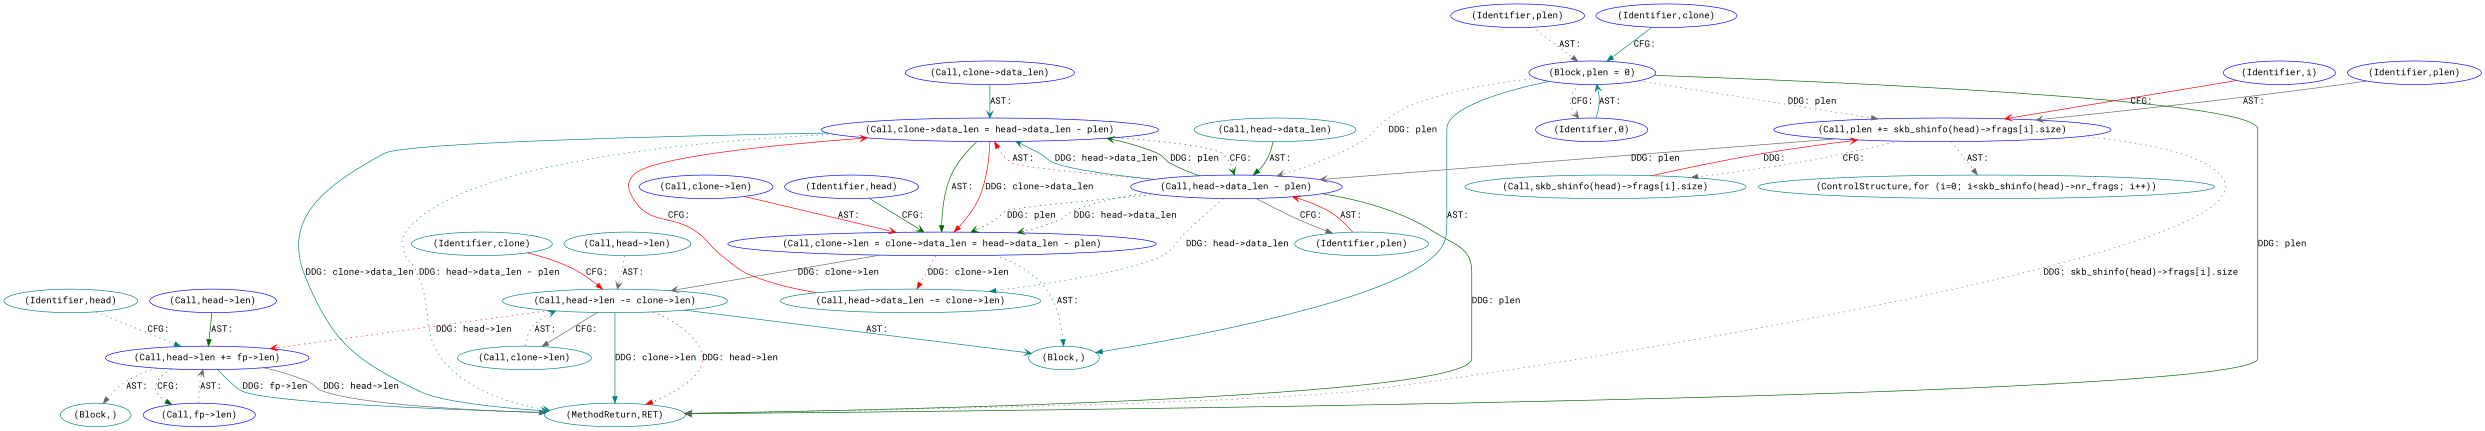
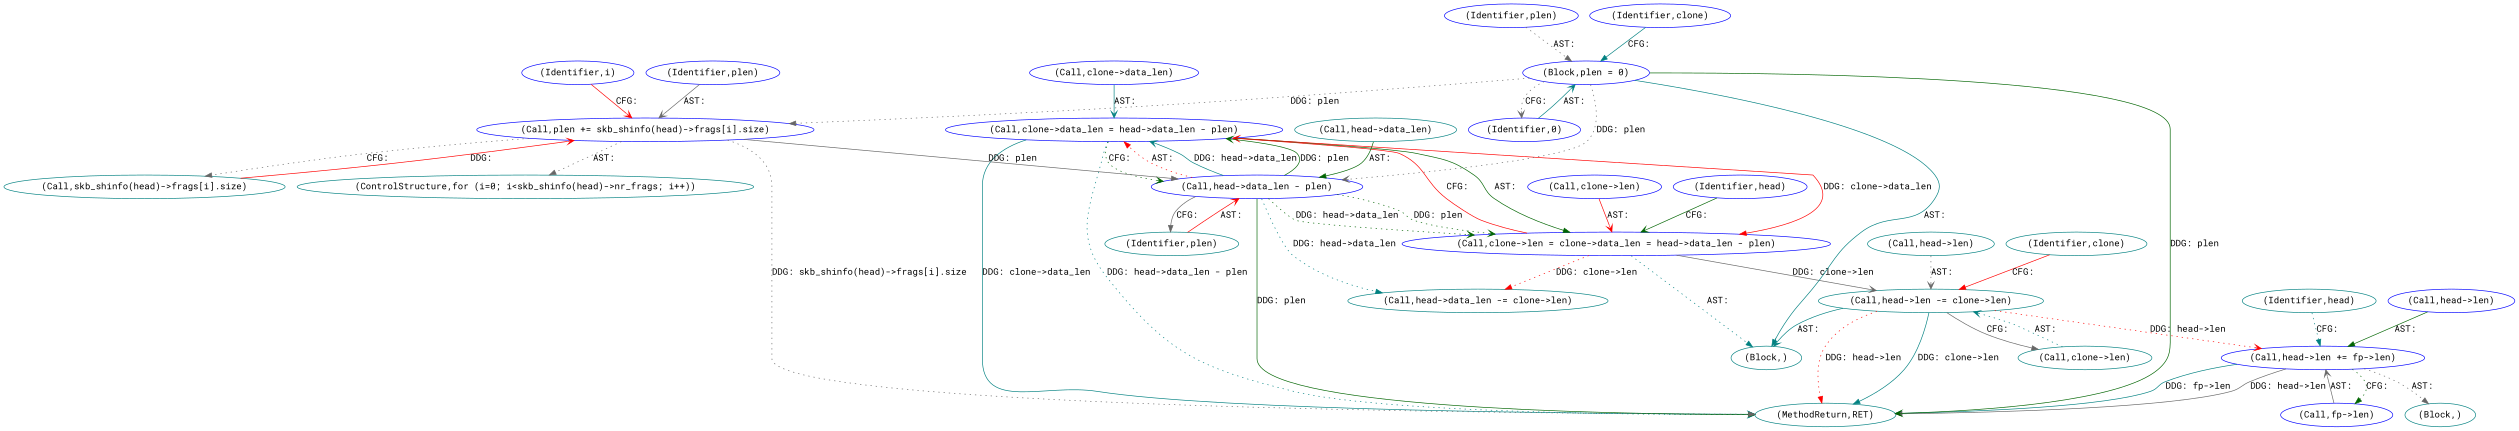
(1581, 159) -> (958, 159)
(632, 177) -> (1404, 156)
(199, 390) -> (2331, 390)
